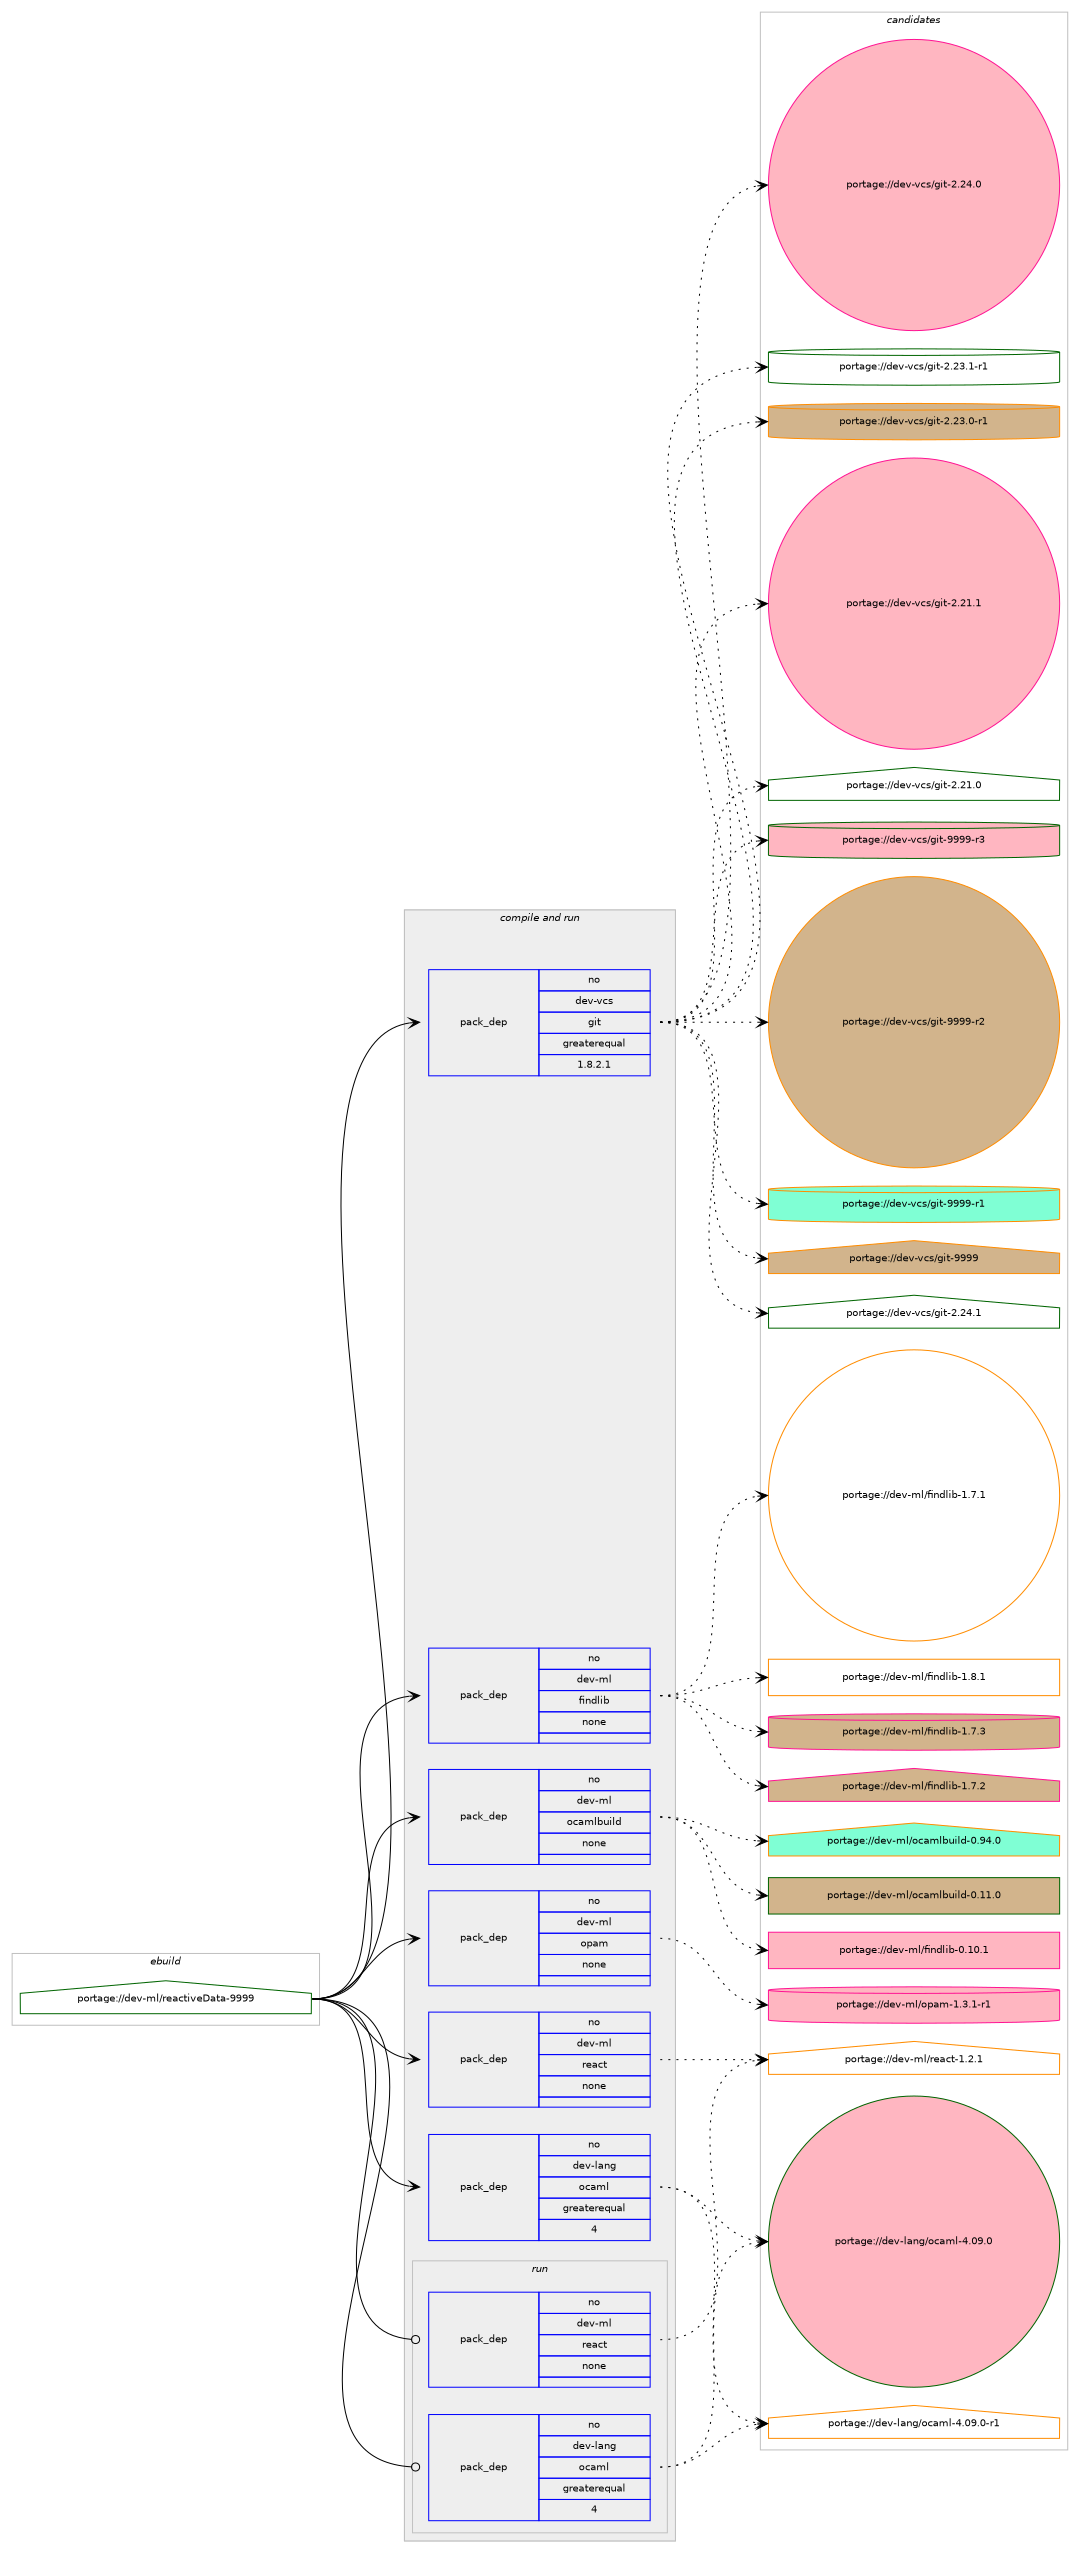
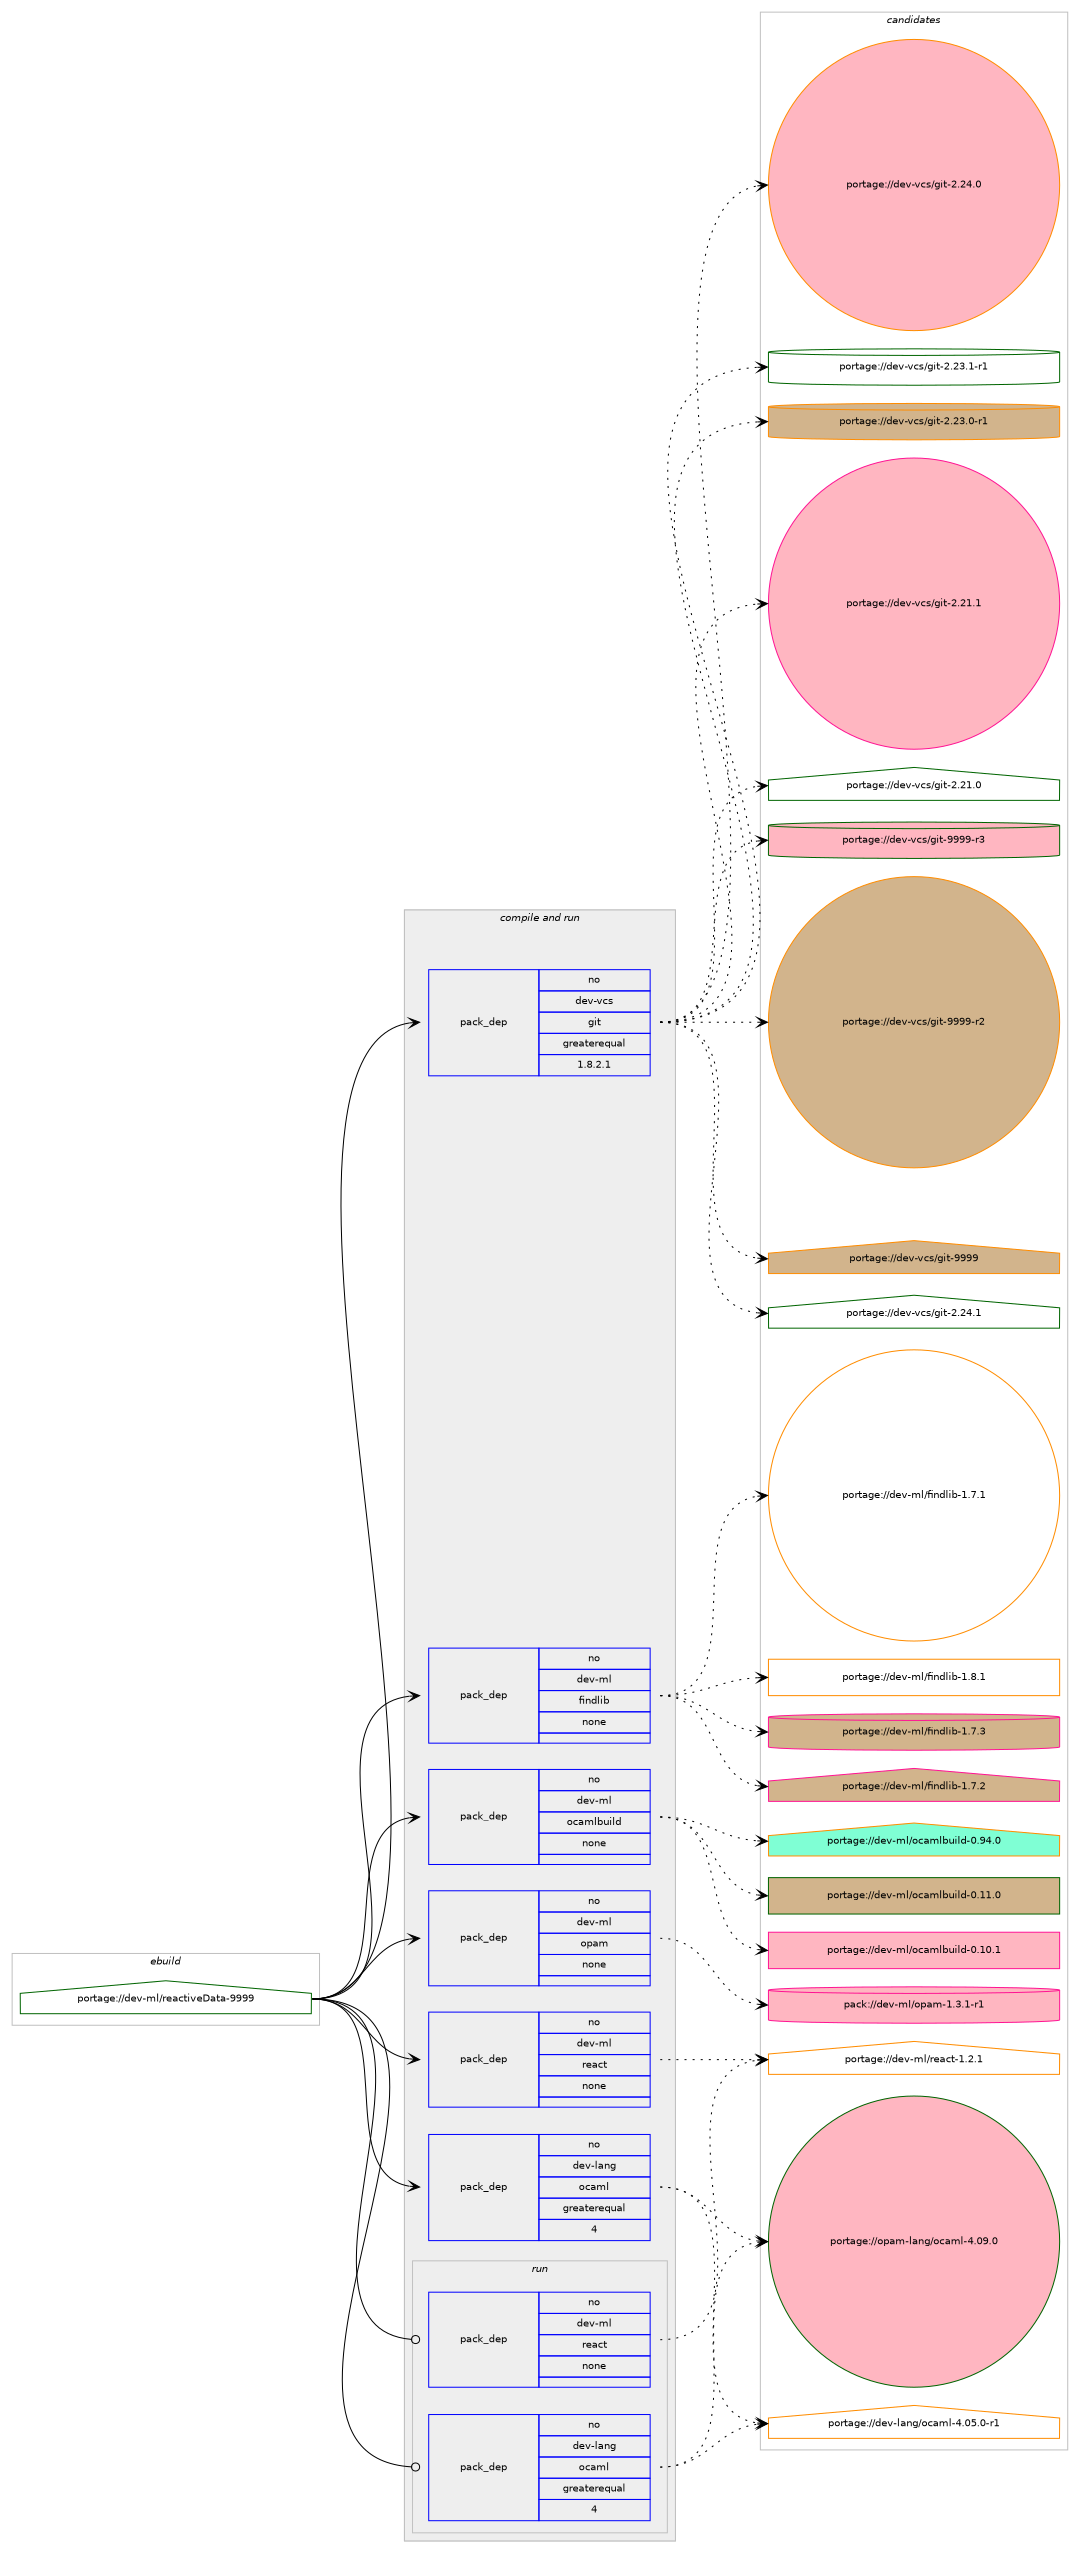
(914, 185) -> (914, 185)
(914, 1204) -> none
(914, 1950) -> (914, 1950)
(914, 2005) -> (914, 2005)
(914, 2242) -> (914, 2242)
(914, 2424) -> (914, 2424)
